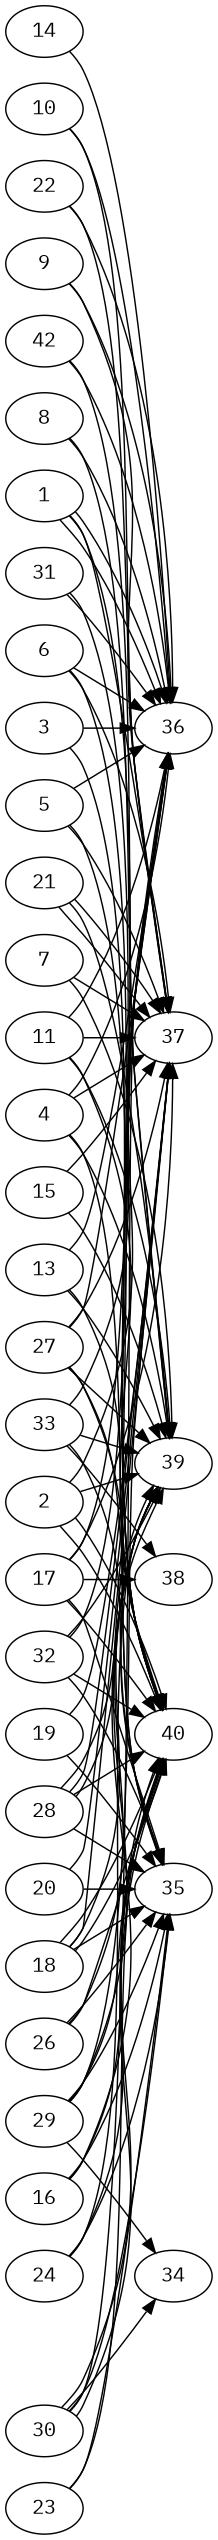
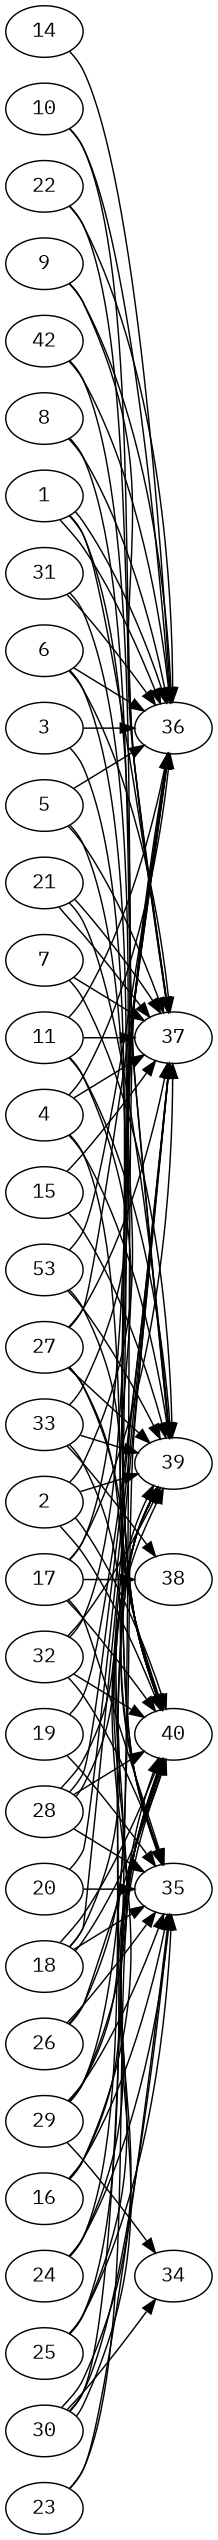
(44, 1270) -> (44, 1270)
none -> (44, 2354)
